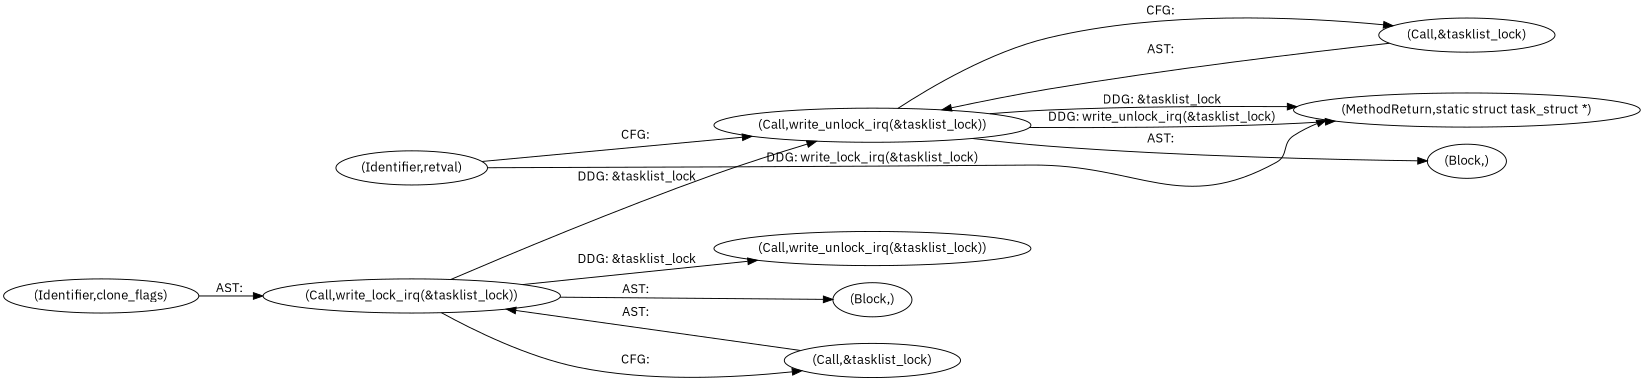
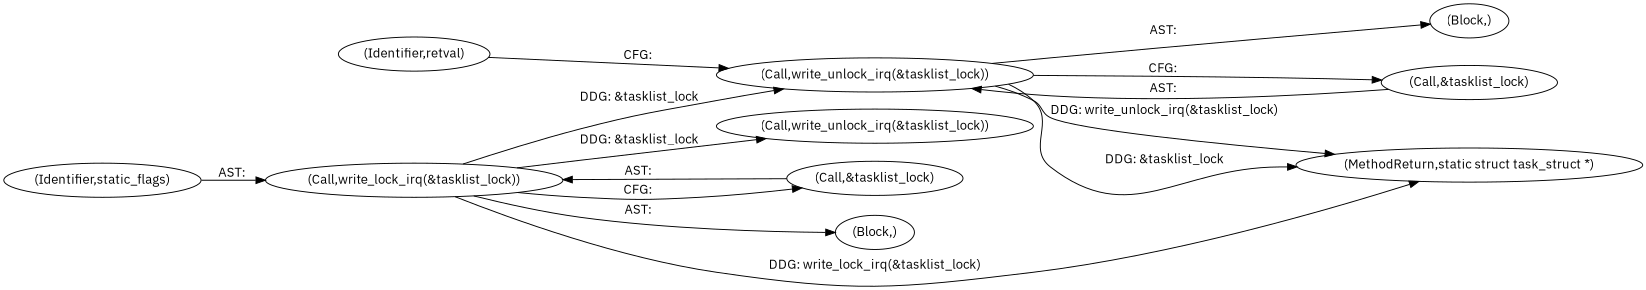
(915, 166) -> (932, 283)
(101, 296) -> (102, 180)
